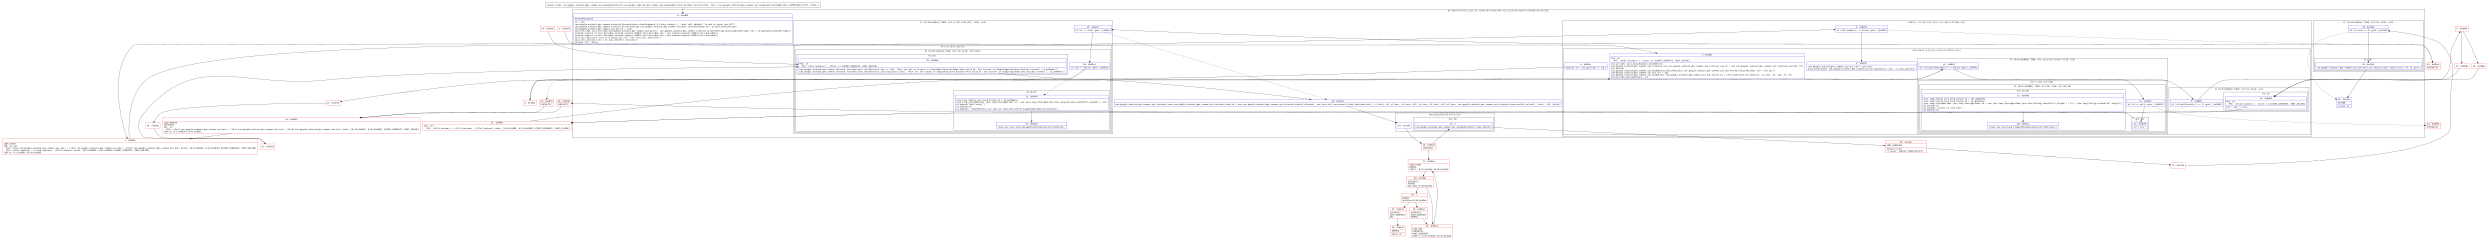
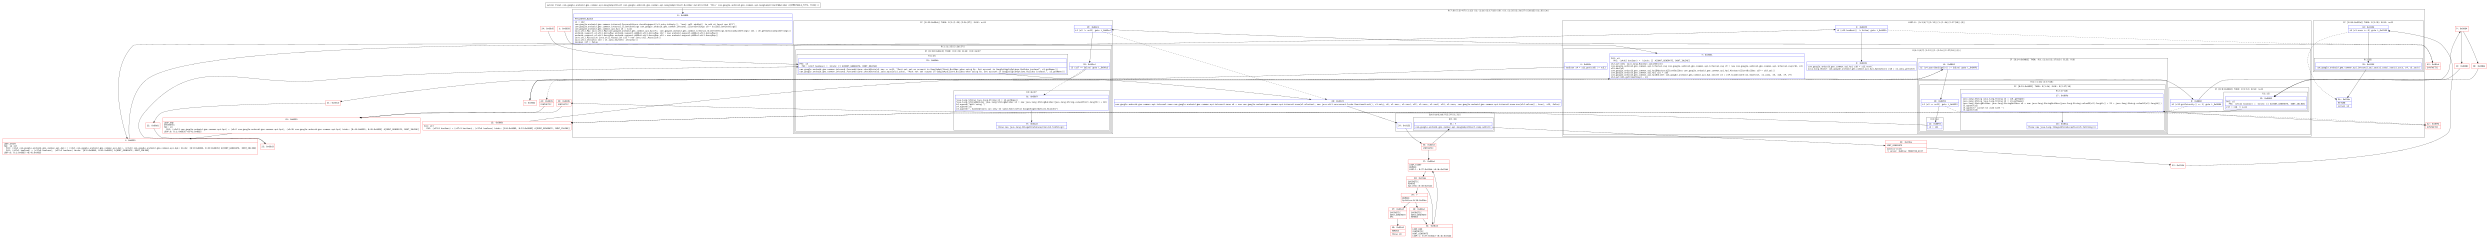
none -> (2295, 119)
(171, 123) -> (169, 123)
